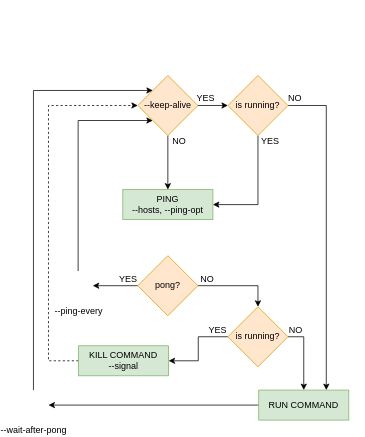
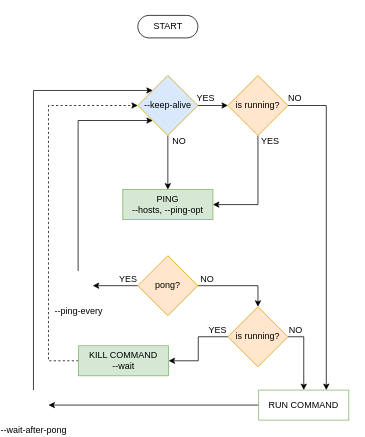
none -> (168, 27)
(168, 105) -> (168, 105)
(123, 360) -> (123, 360)
(303, 405) -> (303, 405)
